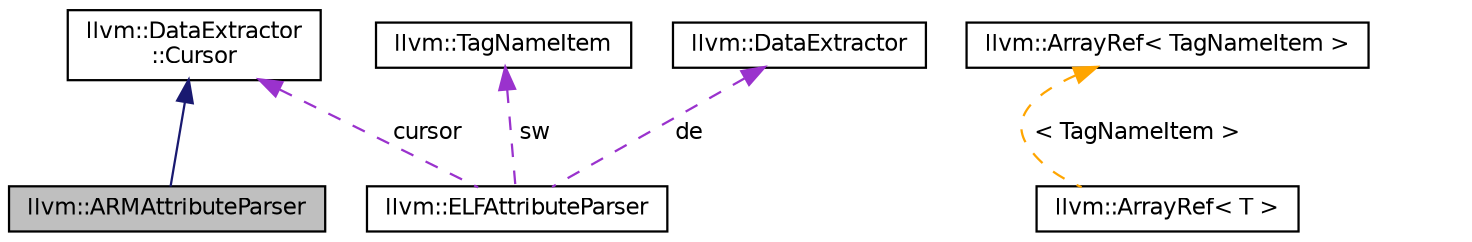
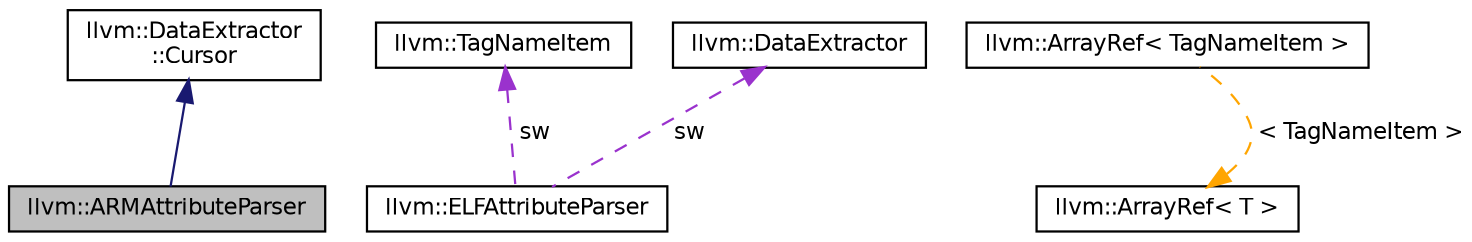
(1022, 132) -> (1246, 116)
(687, 133) -> (687, 133)
(379, 138) -> none
